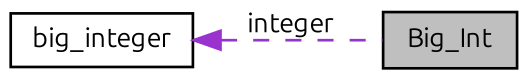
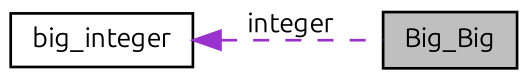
(450, 40) -> (450, 40)
